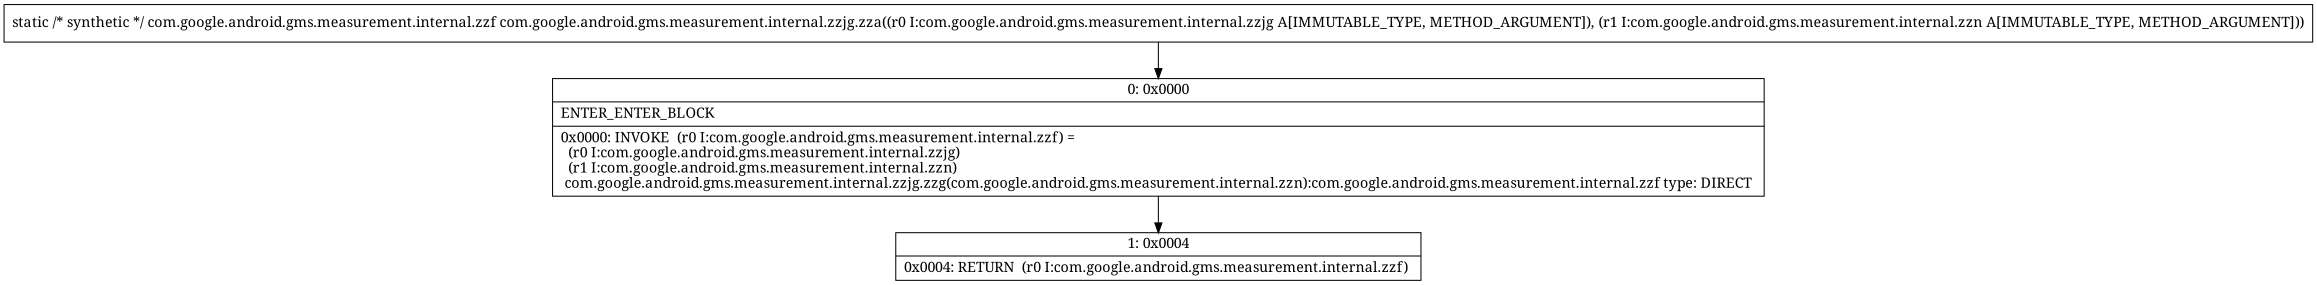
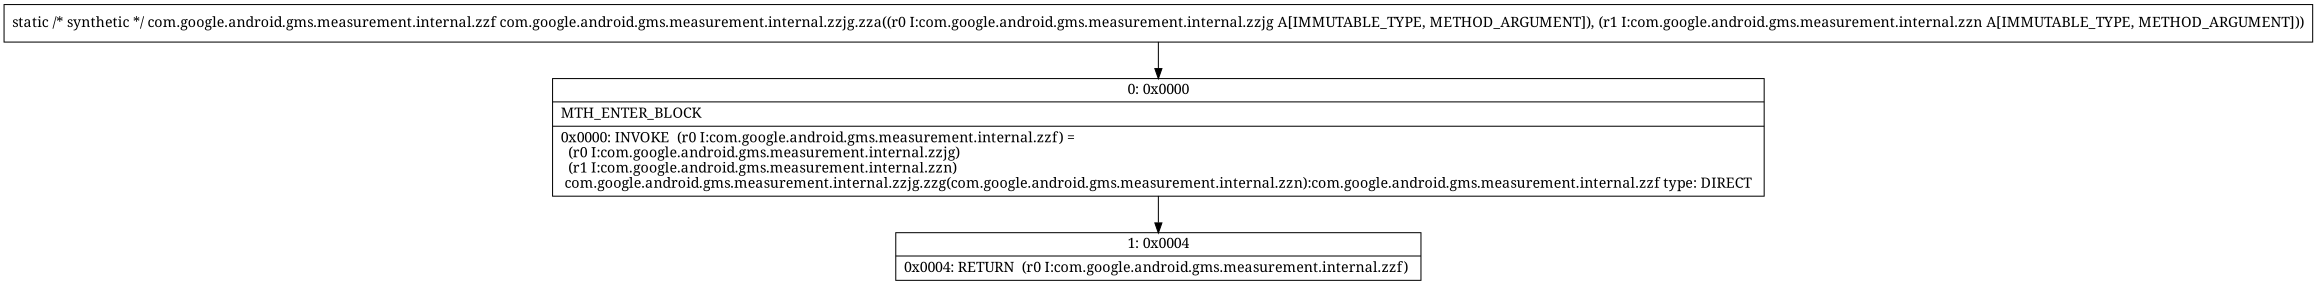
(638, 114) -> (631, 114)
